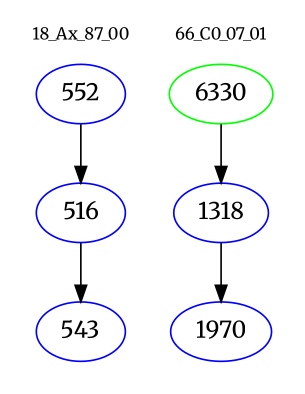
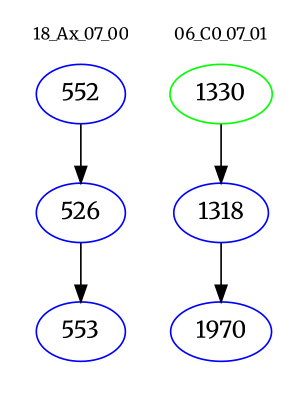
(82, 35) -> (82, 35)
(221, 35) -> (221, 35)
(221, 94) -> (221, 94)
(81, 213) -> (81, 213)
(81, 332) -> (81, 332)
